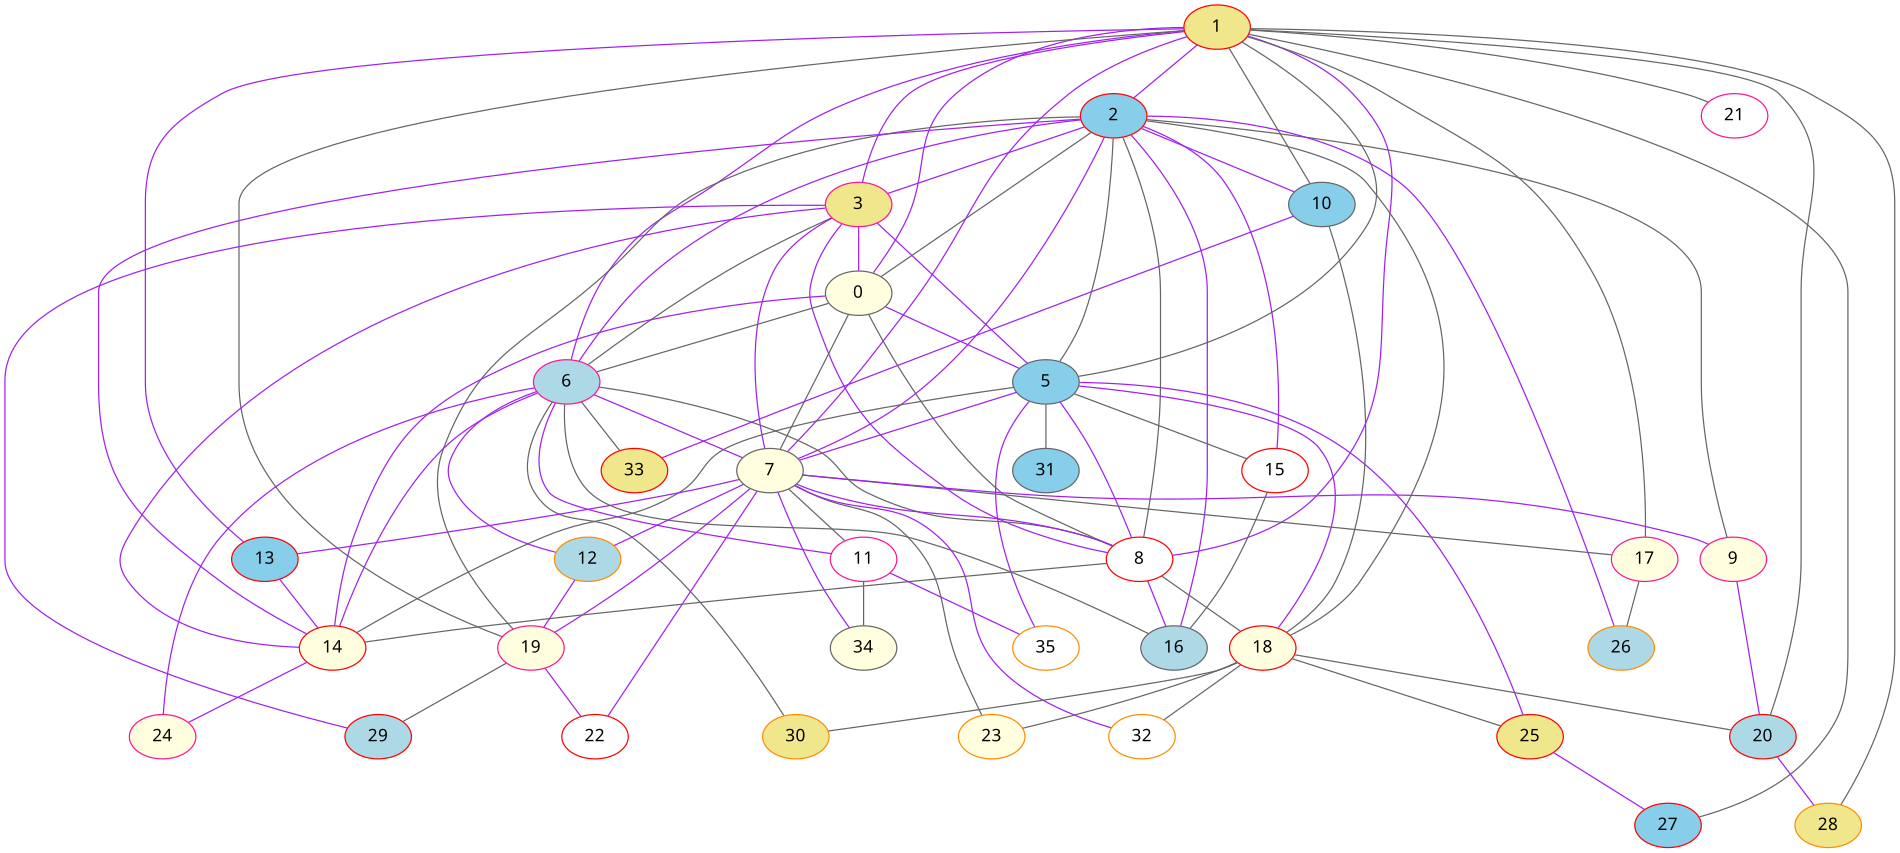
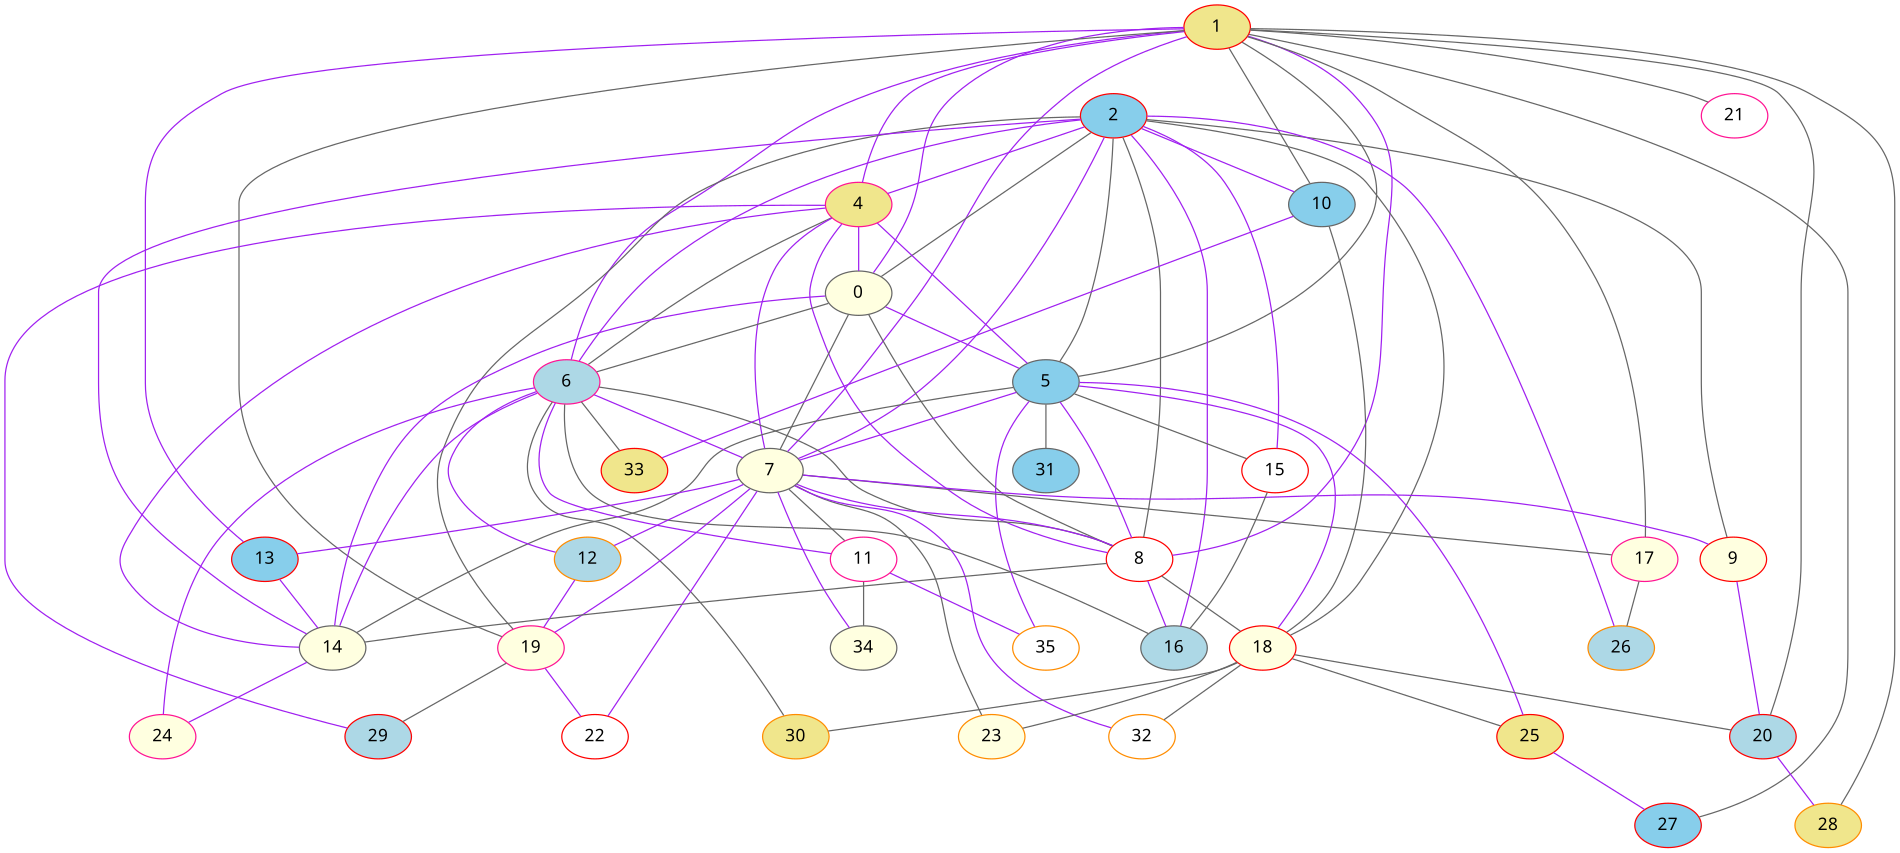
(1165, 71) -> none
(859, 205) -> (859, 205)
(1733, 559) -> (1733, 559)
(333, 648) -> (333, 648)
